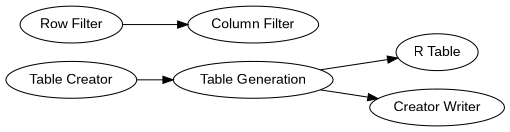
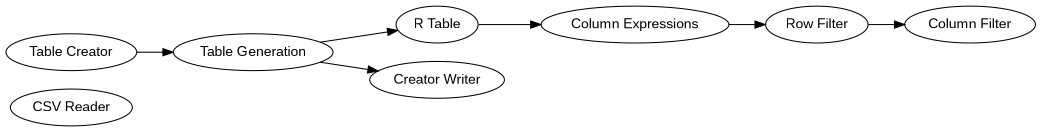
none -> (635, 25)
none -> (71, 107)
